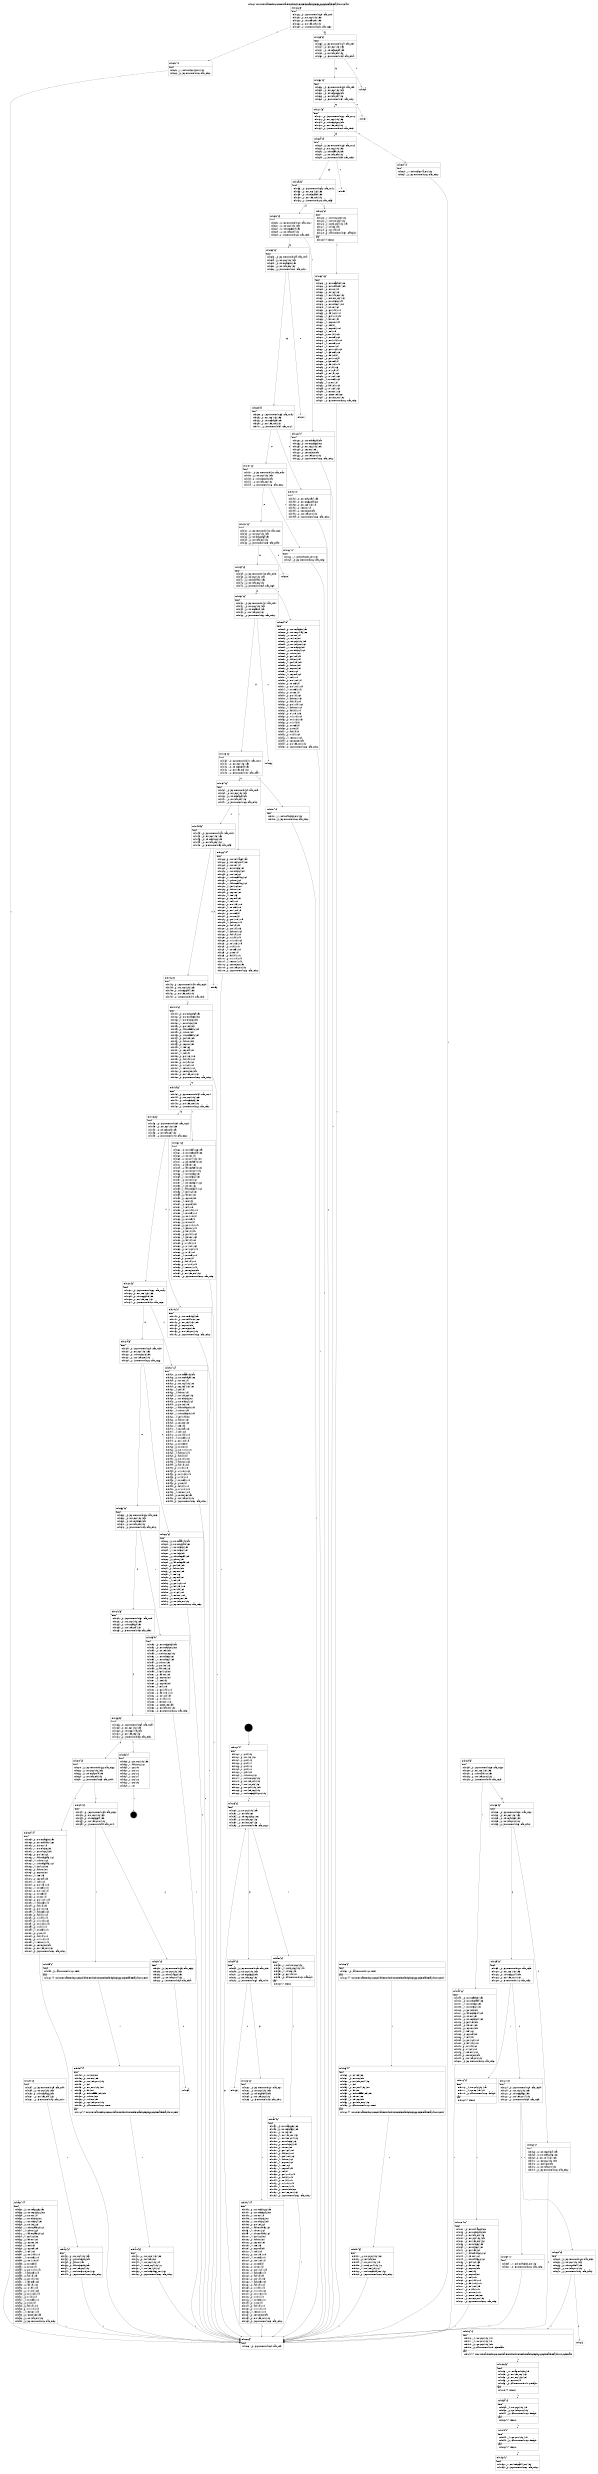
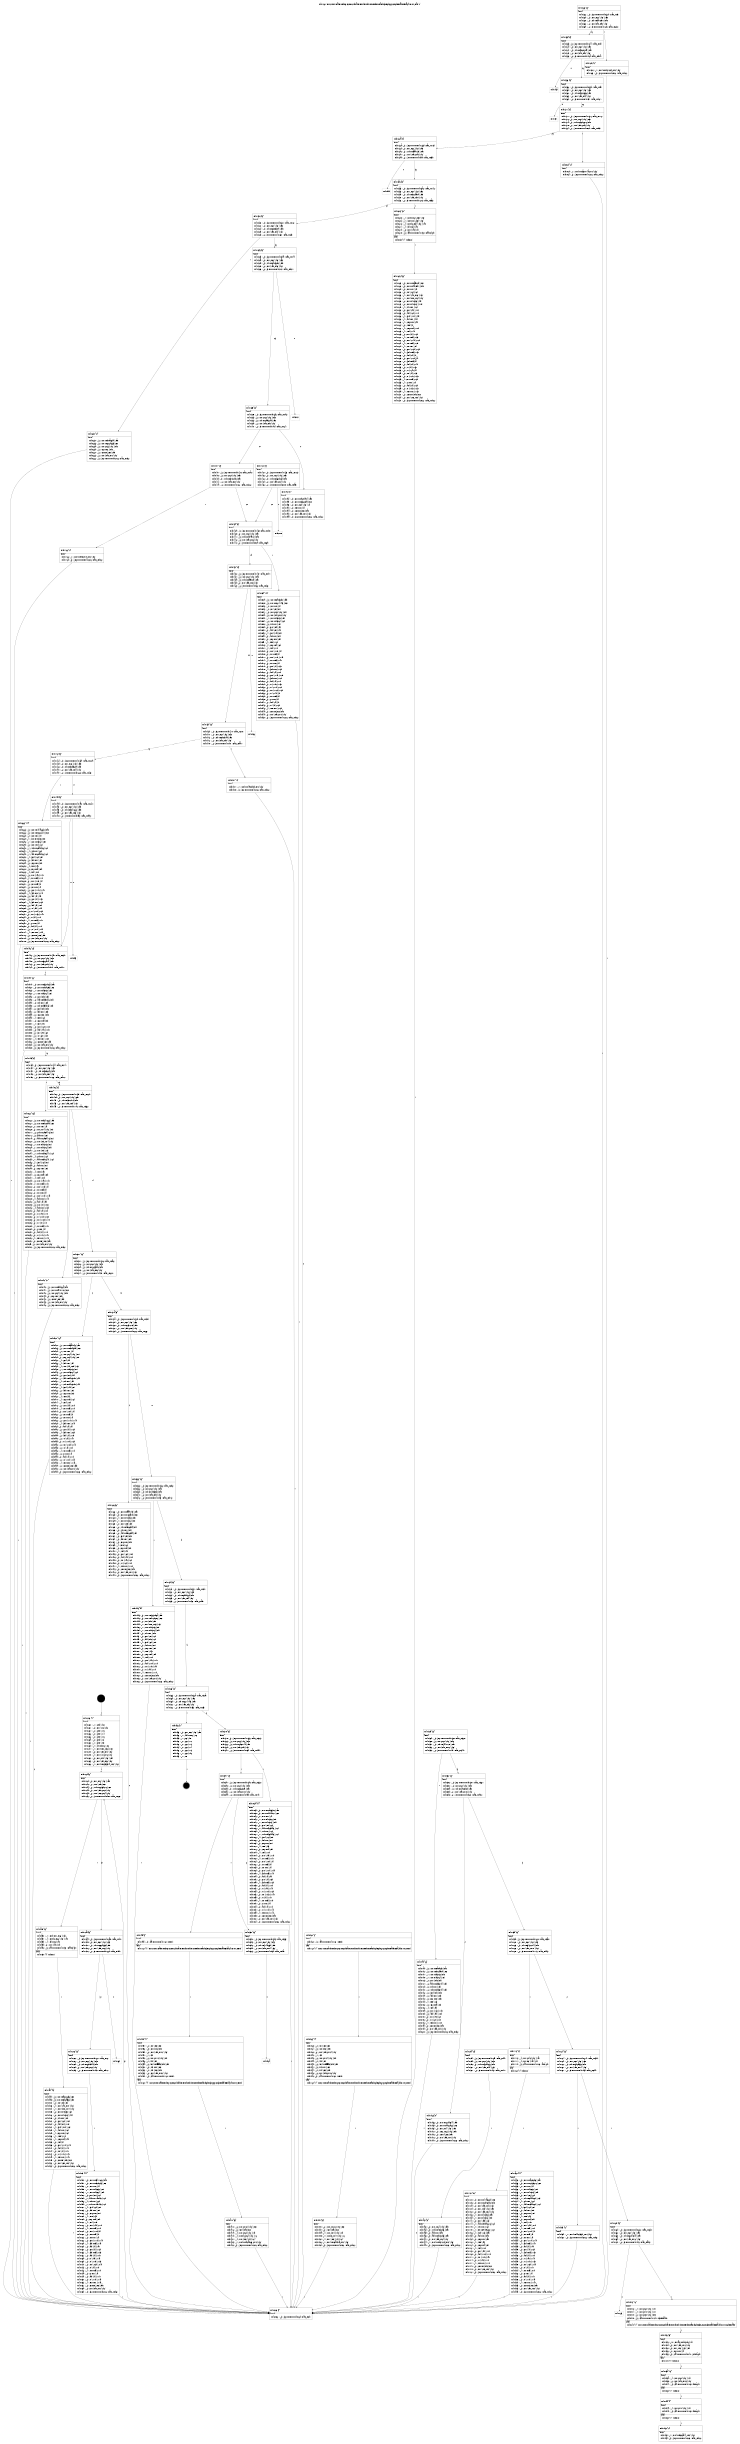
(262, 504) -> (241, 504)
